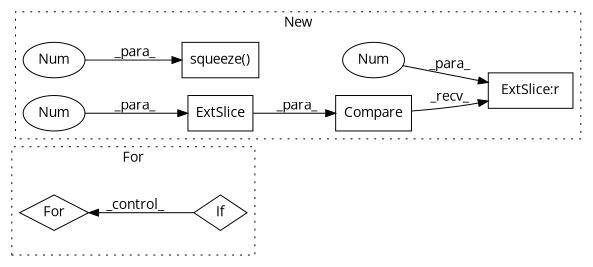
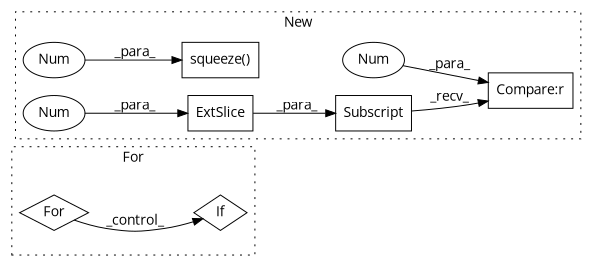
(531, 91) -> (531, 91)
(374, 113) -> (374, 113)
(146, 213) -> (134, 231)
